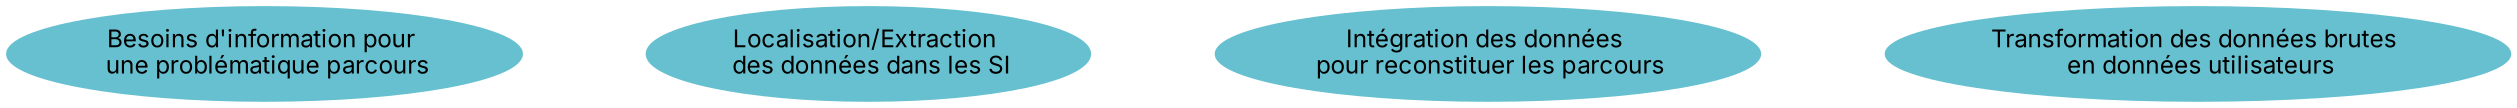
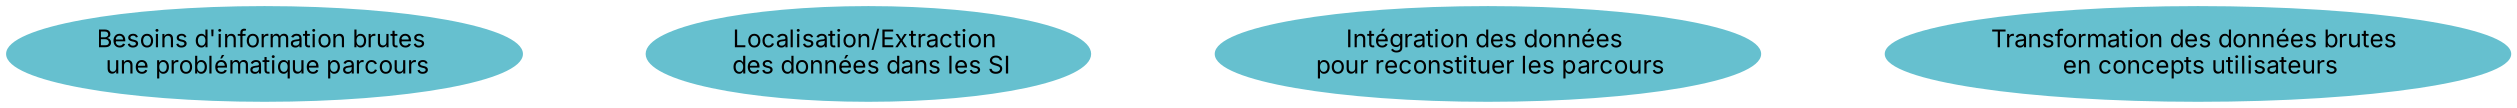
(265, 54) -> (265, 54)
(2198, 54) -> (2198, 54)
